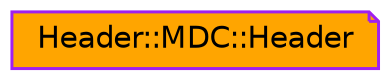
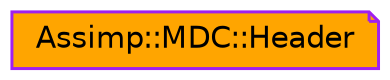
(195, 40) -> (195, 40)
